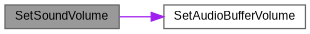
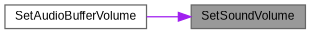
(135, 17) -> (162, 17)
